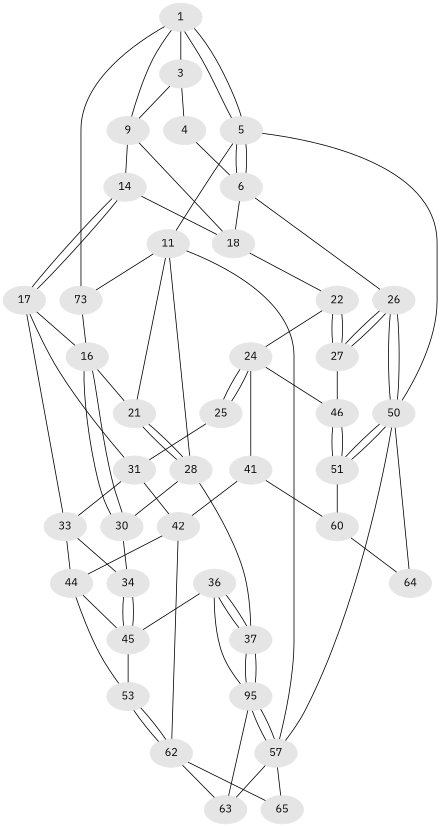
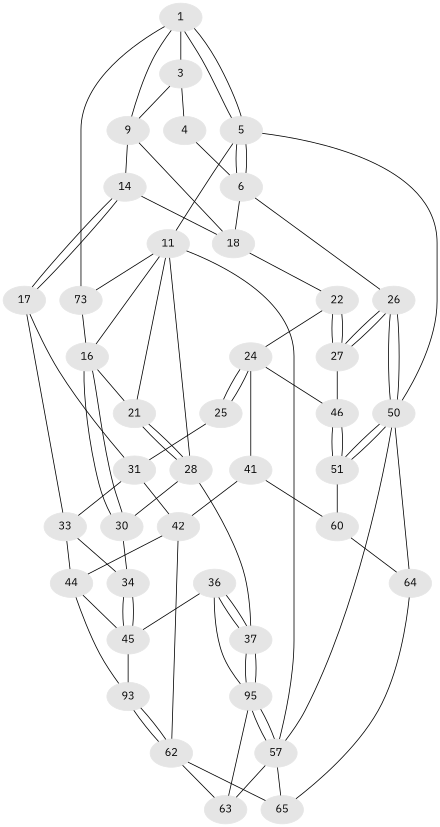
(56, 329) -> (128, 300)
(128, 696) -> (128, 696)
none -> (377, 712)
